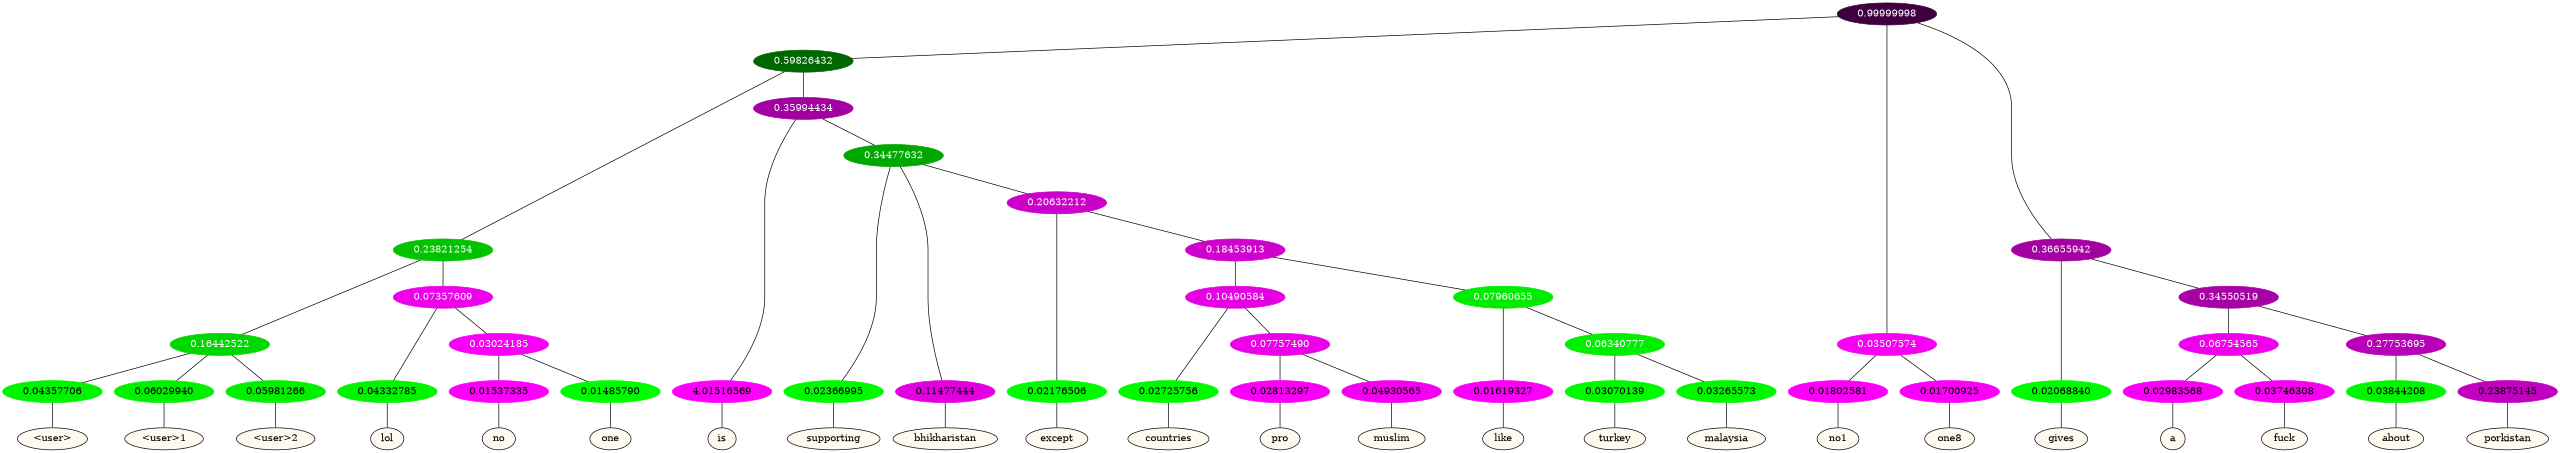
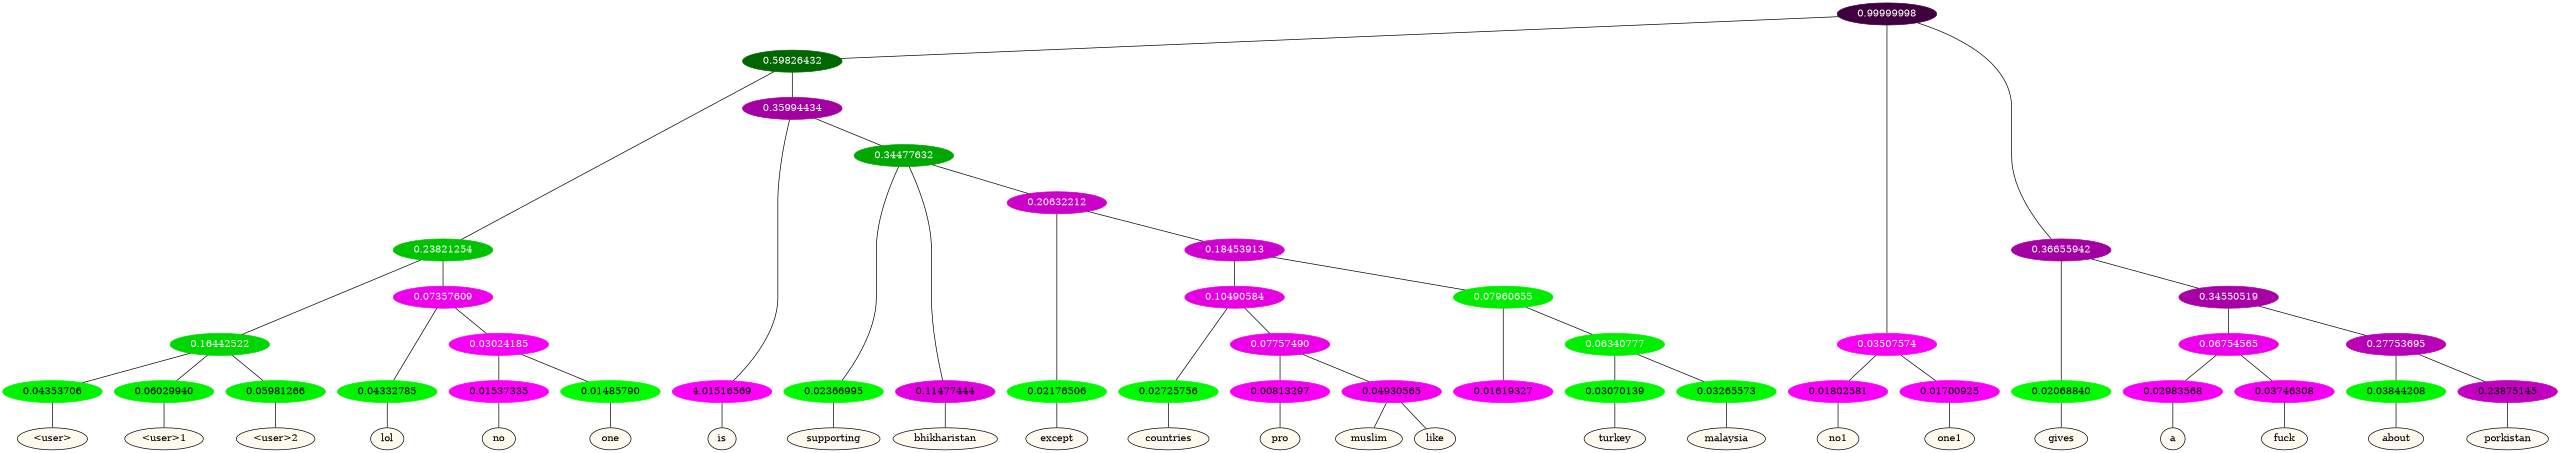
(52, 392) -> (52, 392)
(1280, 392) -> (1280, 392)
(1503, 415) -> (1414, 416)
(1950, 439) -> (1950, 439)
